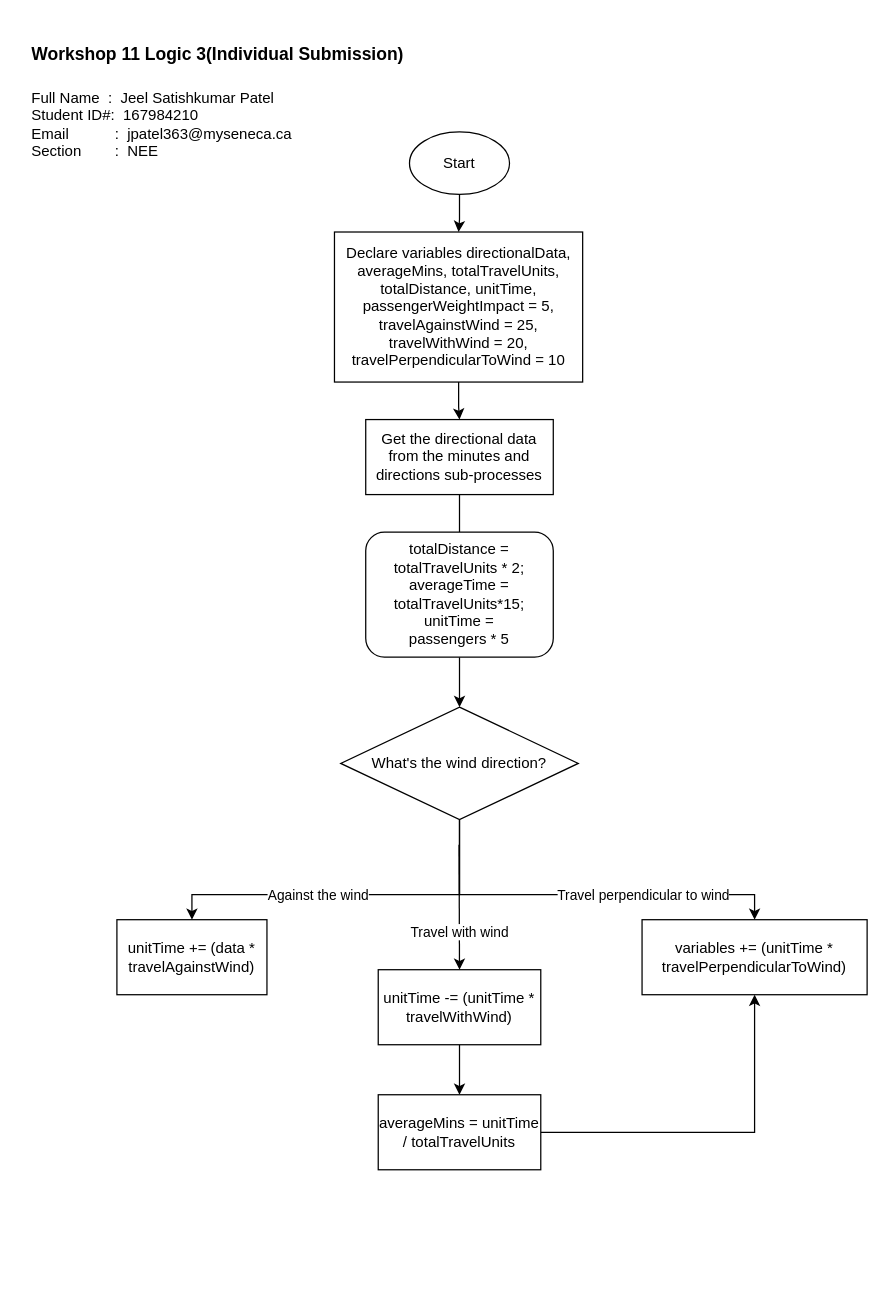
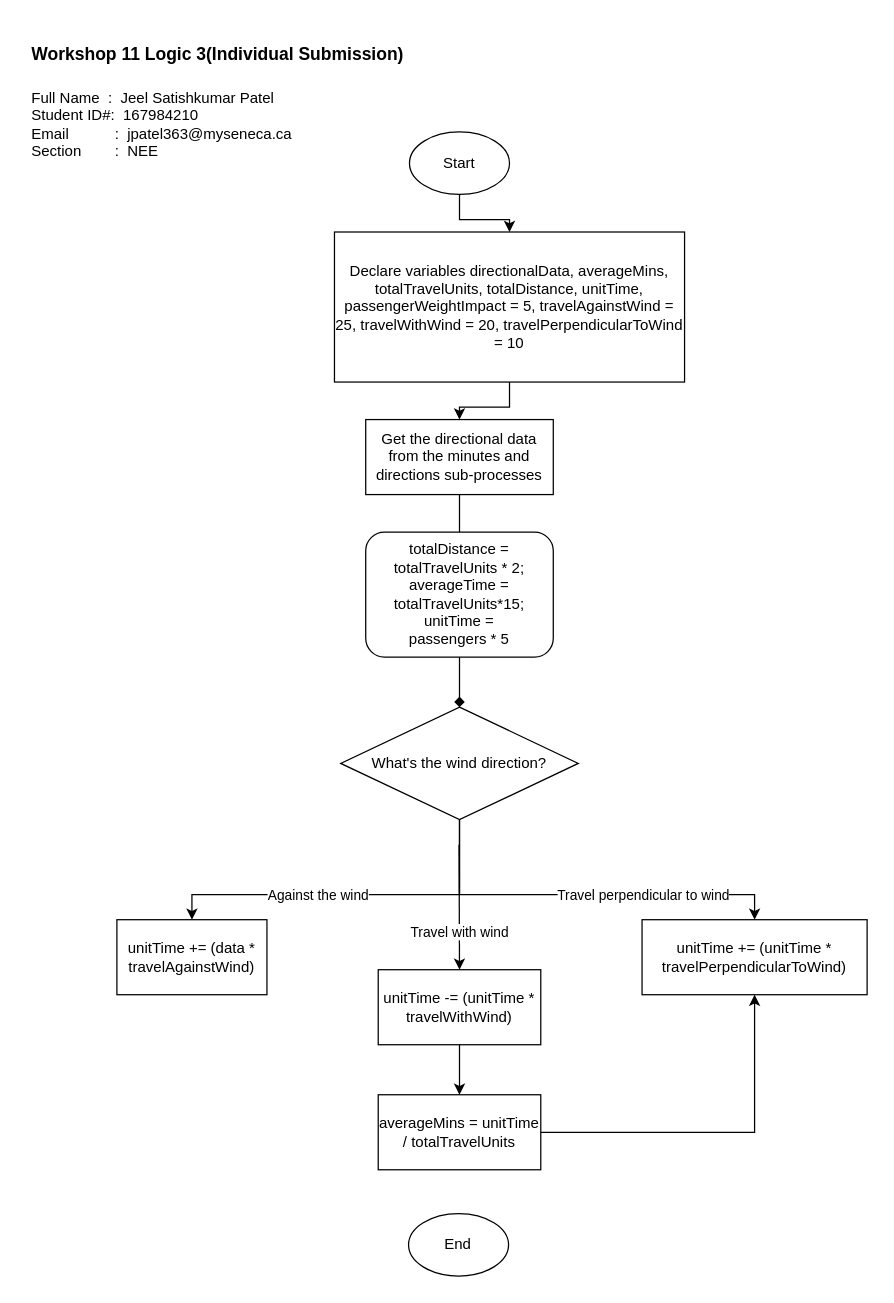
(458, 307) -> (509, 307)
(459, 697) -> (459, 696)
(754, 957) -> (754, 957)
none -> (458, 1244)
